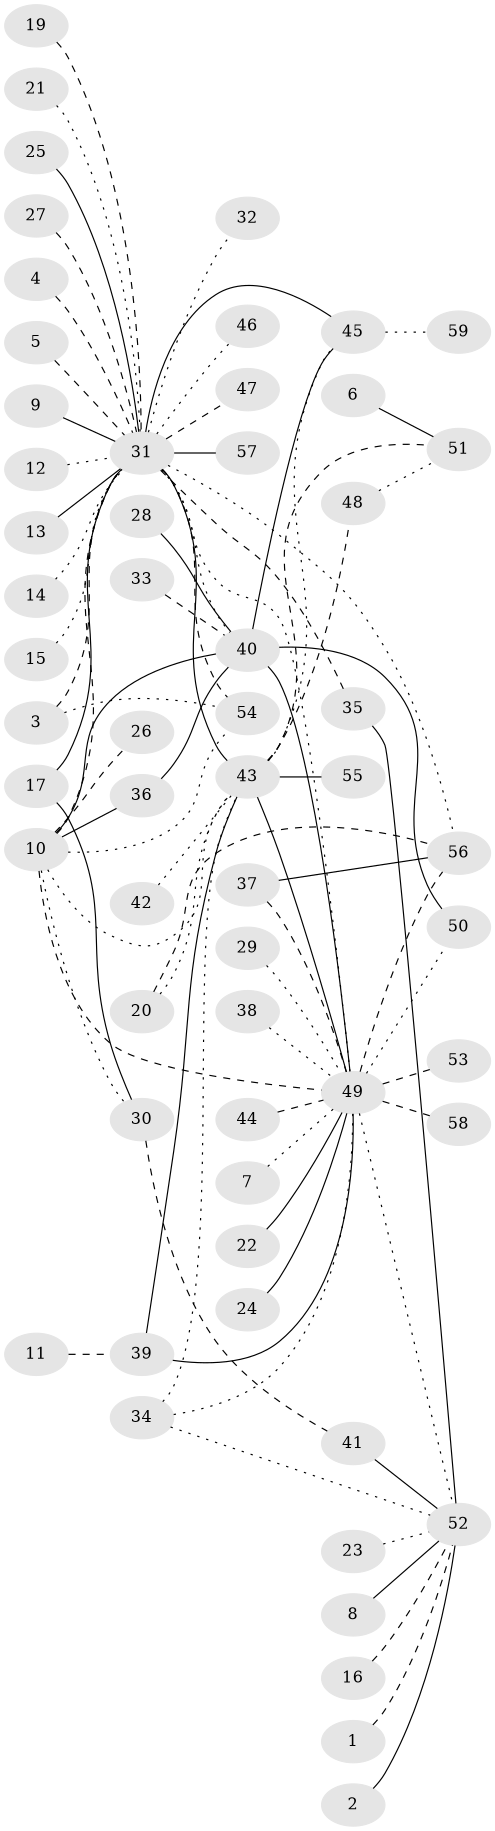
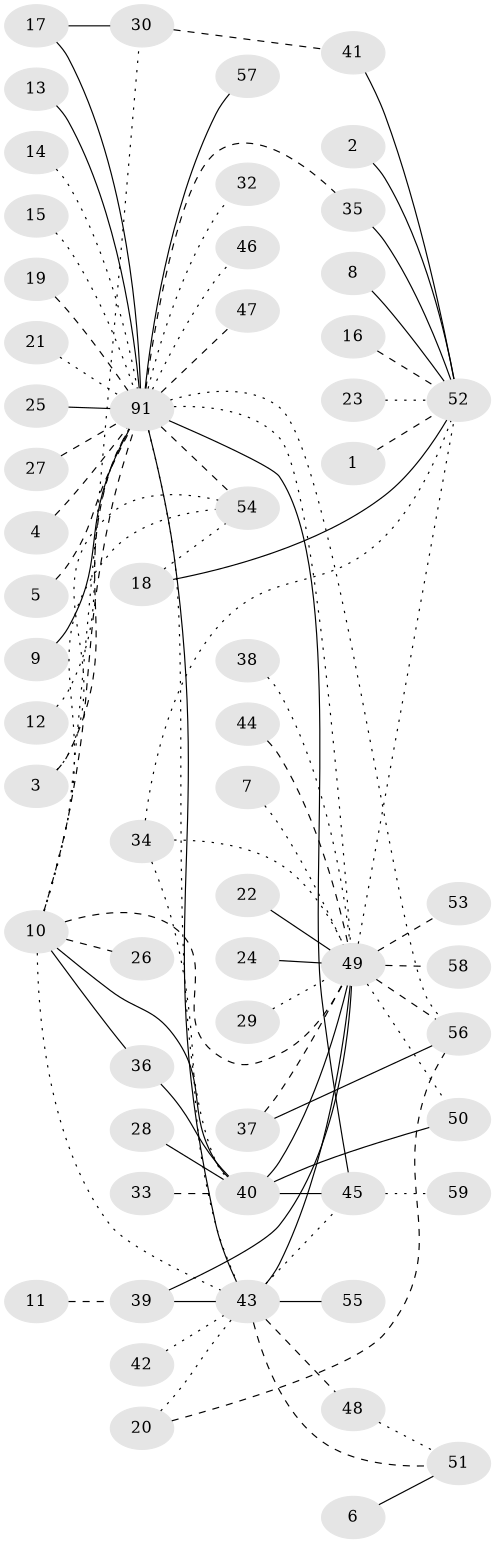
(142, 453) -> (142, 410)
none -> (142, 584)
